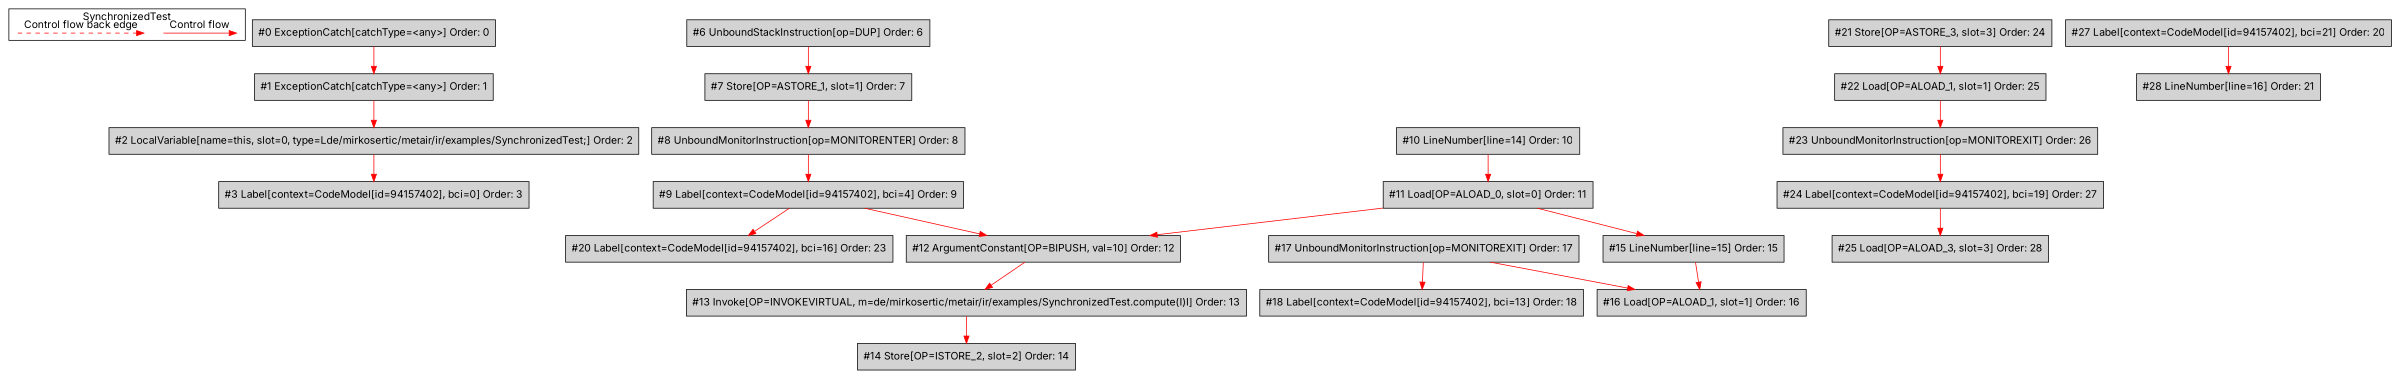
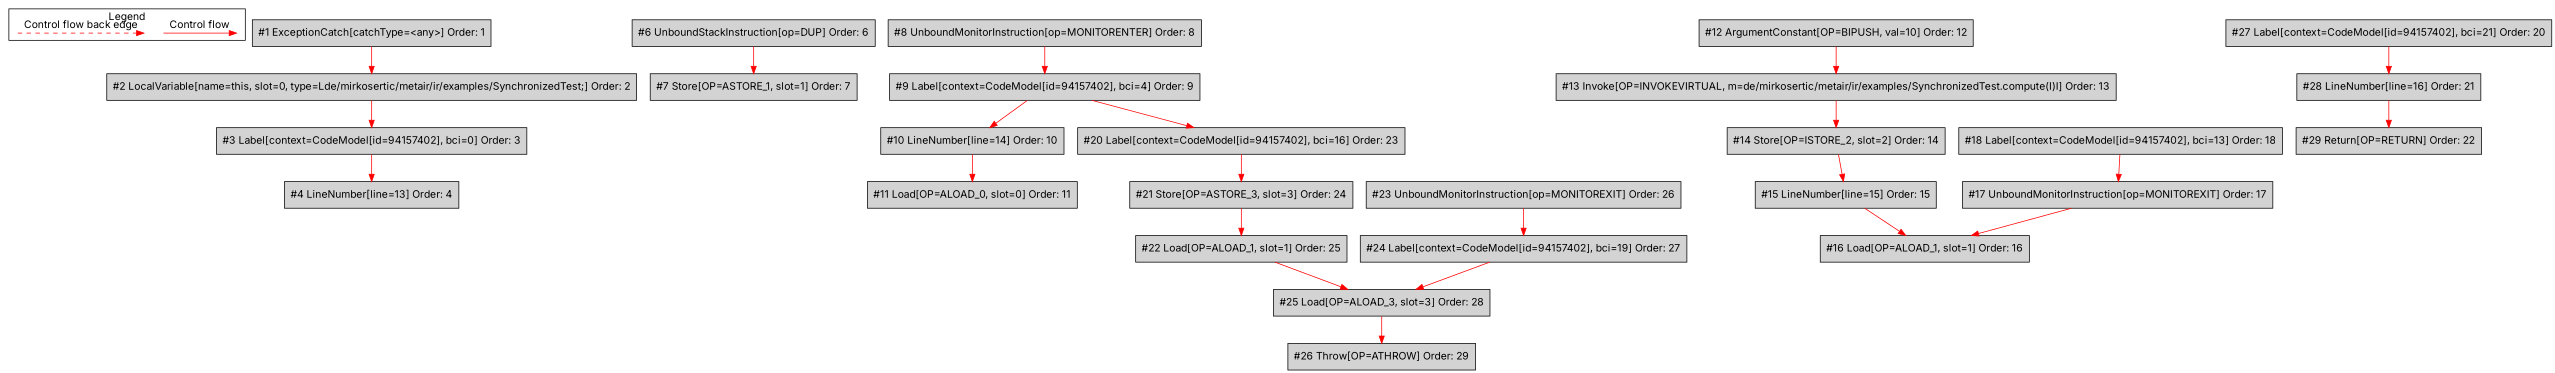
(127, 17) -> (127, 17)
(374, 33) -> none
(808, 110) -> none
(1940, 110) -> (1308, 274)
none -> (2389, 141)
none -> (1241, 164)
none -> (372, 195)
(922, 221) -> (1012, 112)
(1270, 221) -> none
(1587, 221) -> (1840, 164)
(1423, 272) -> (2119, 164)
none -> (1382, 357)
